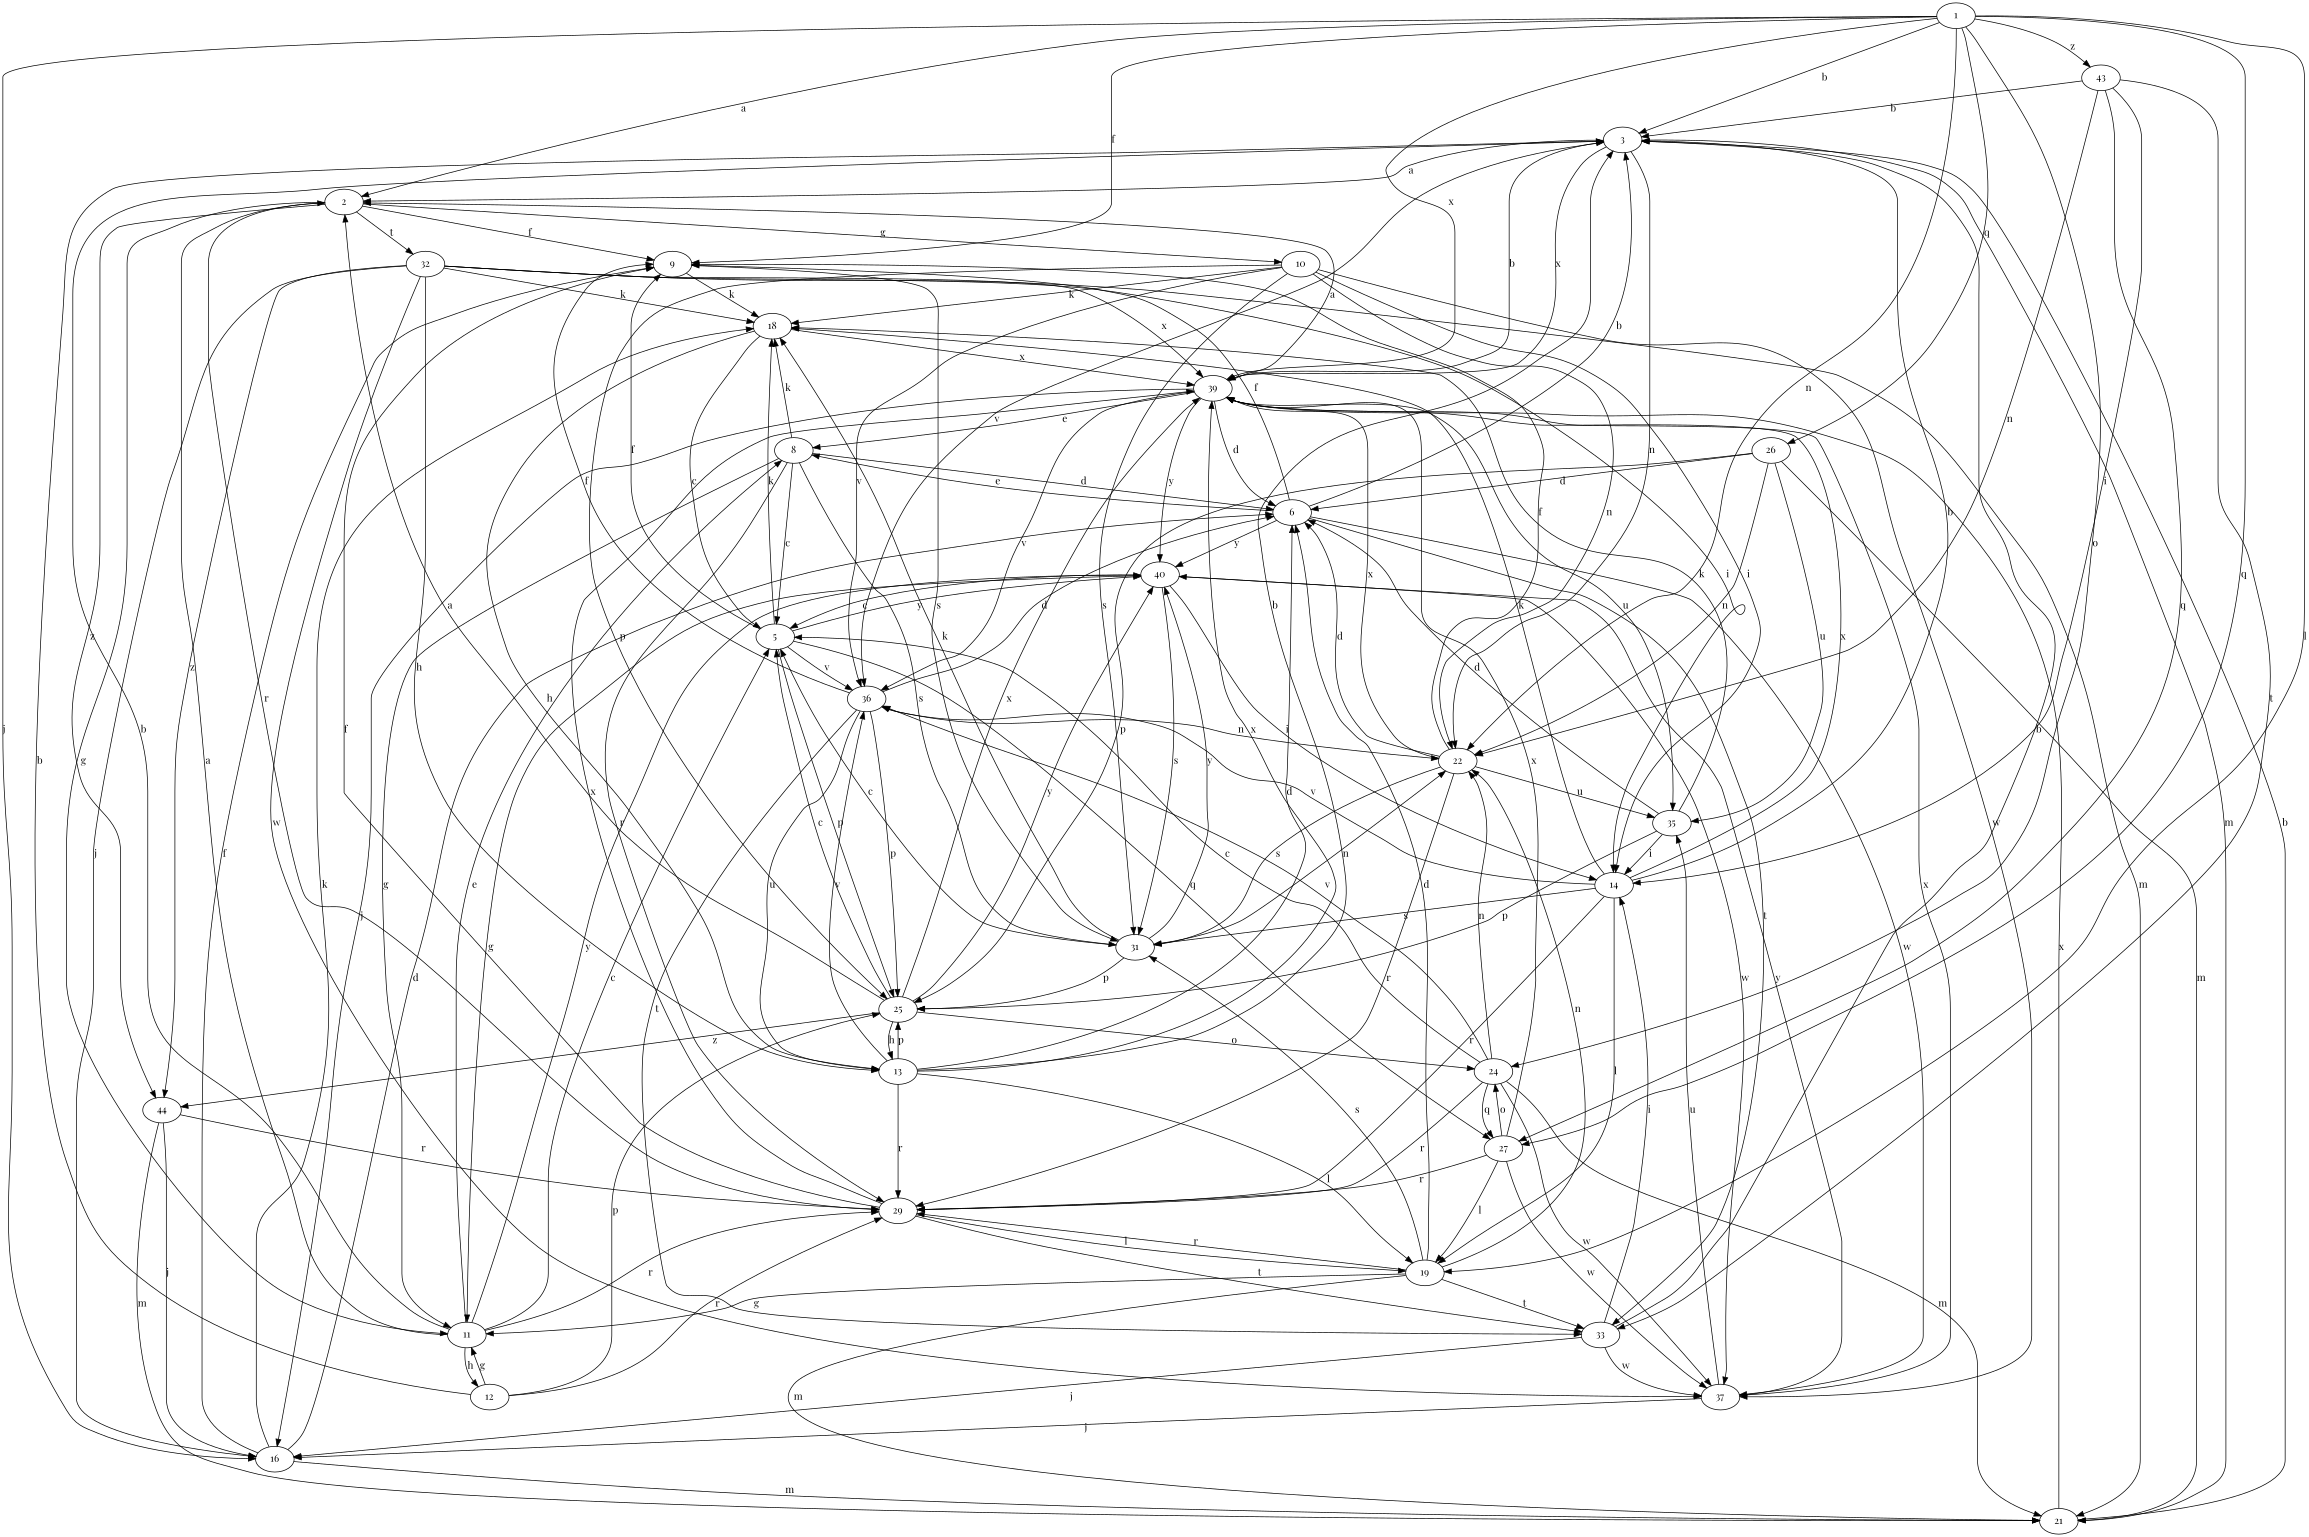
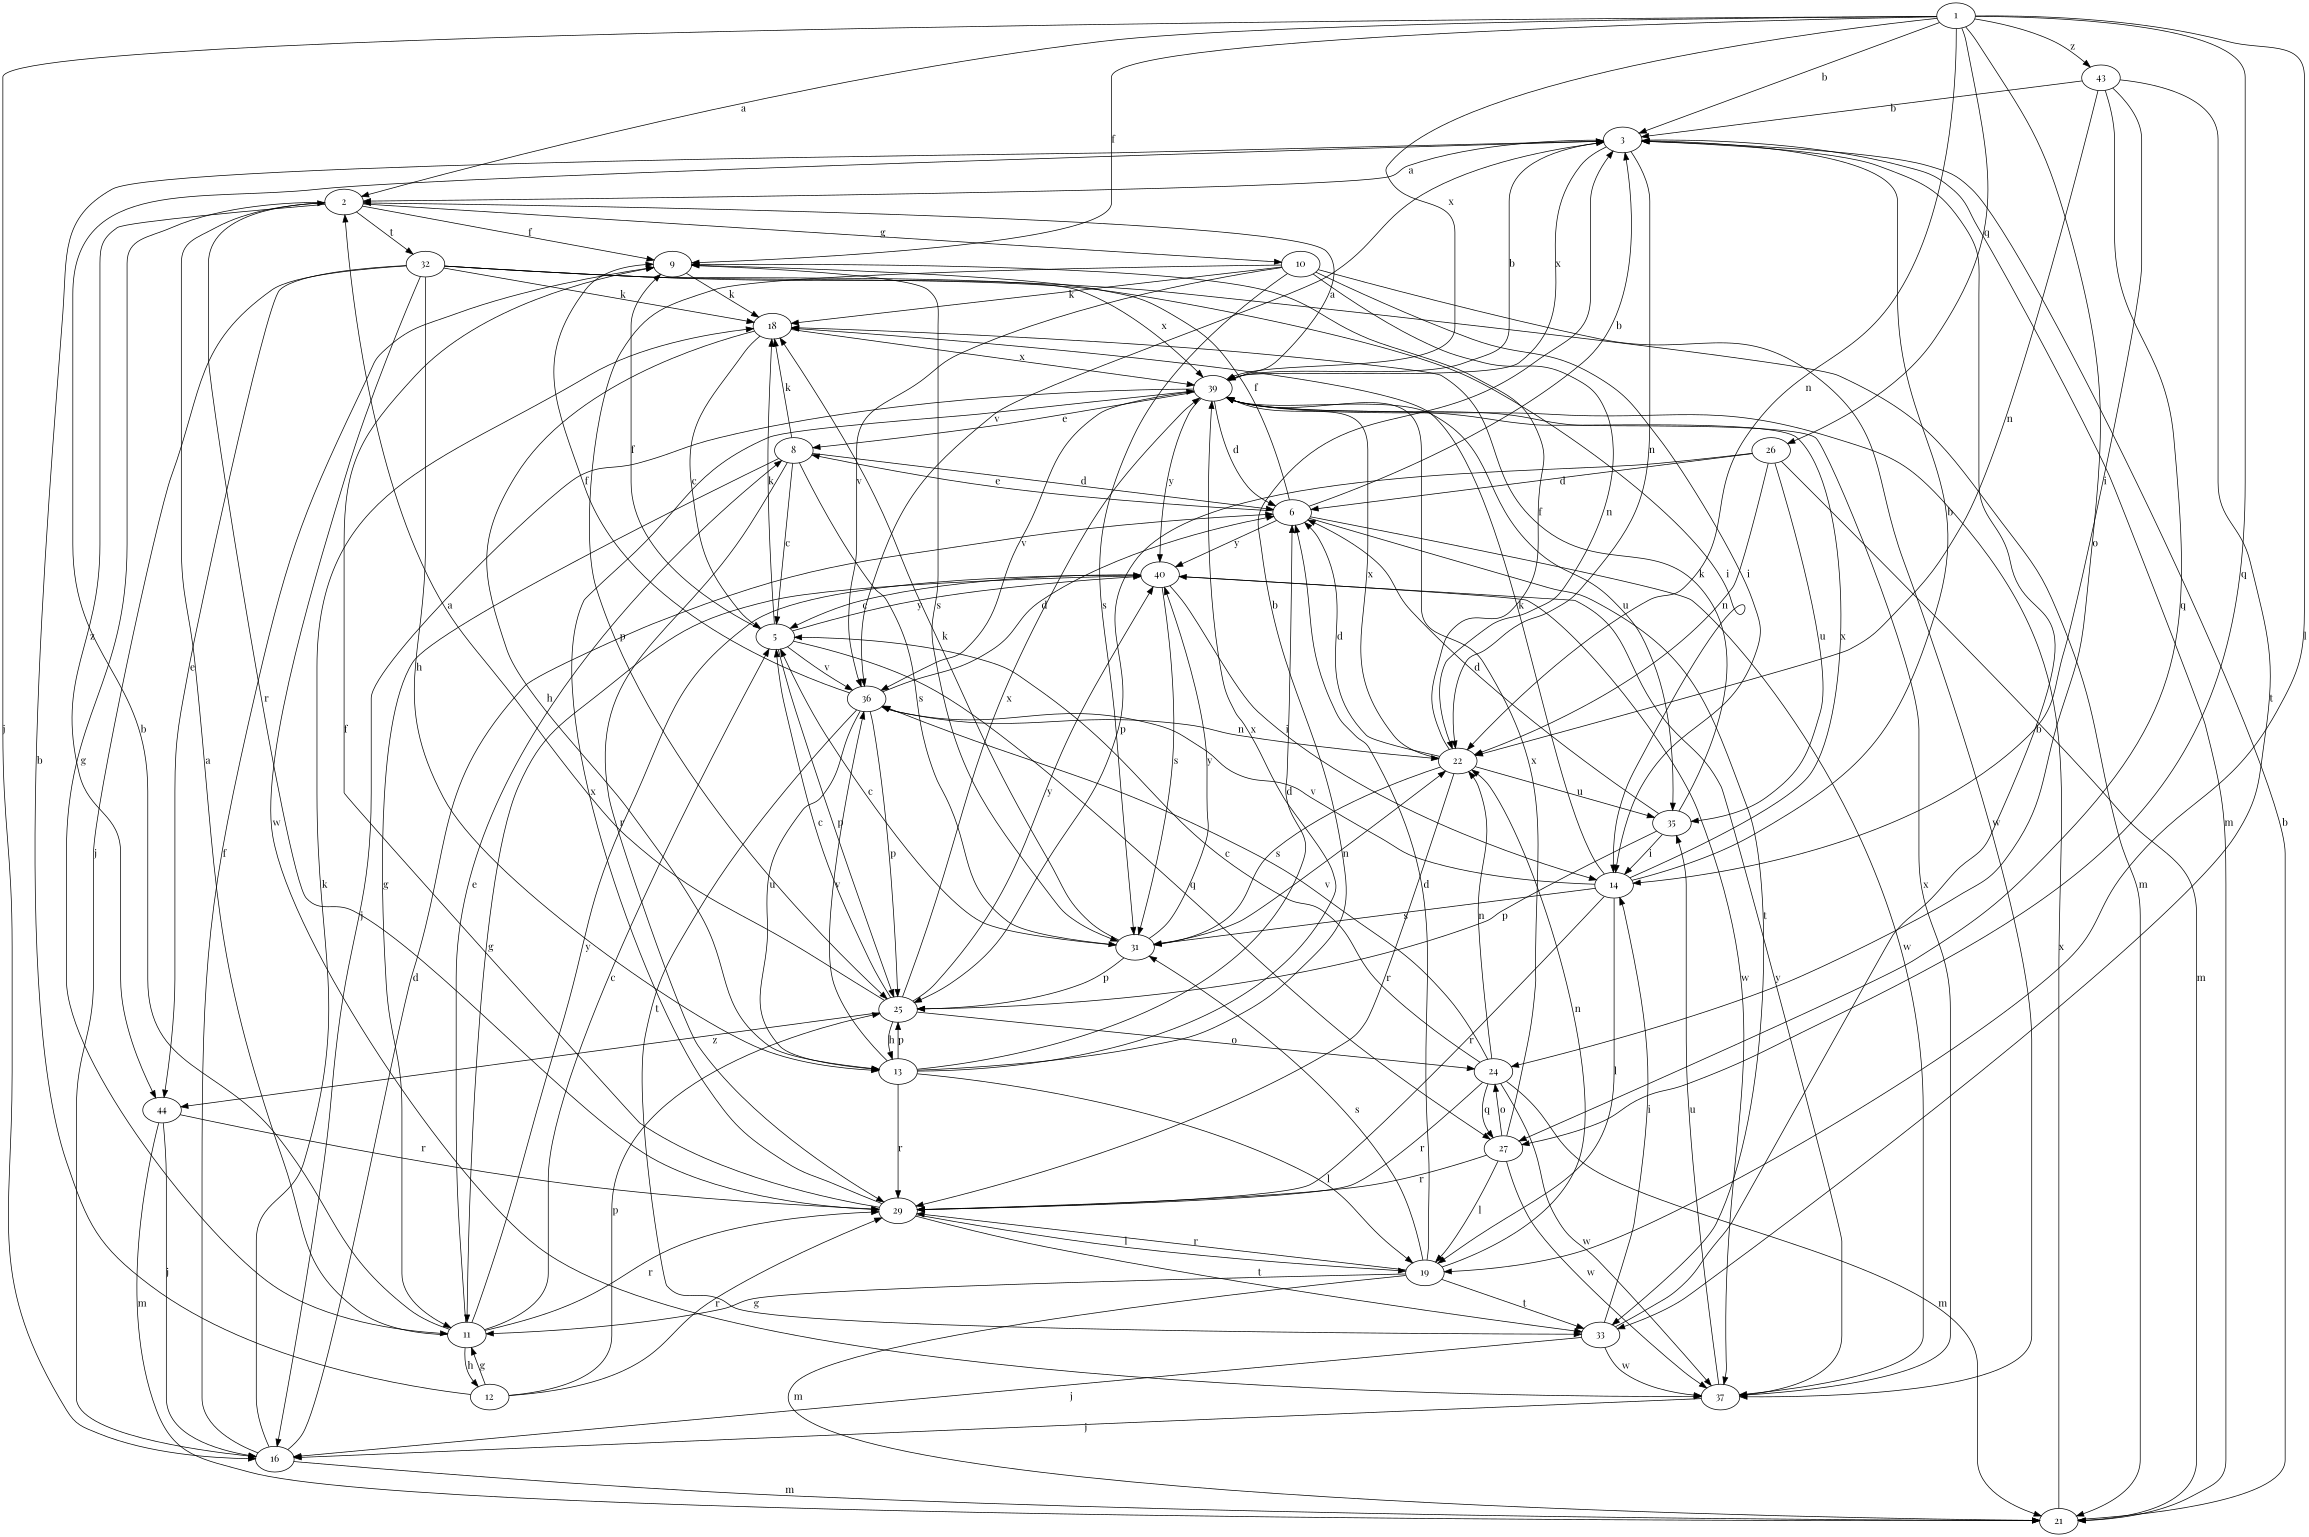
(192, 668) -> (192, 668)
